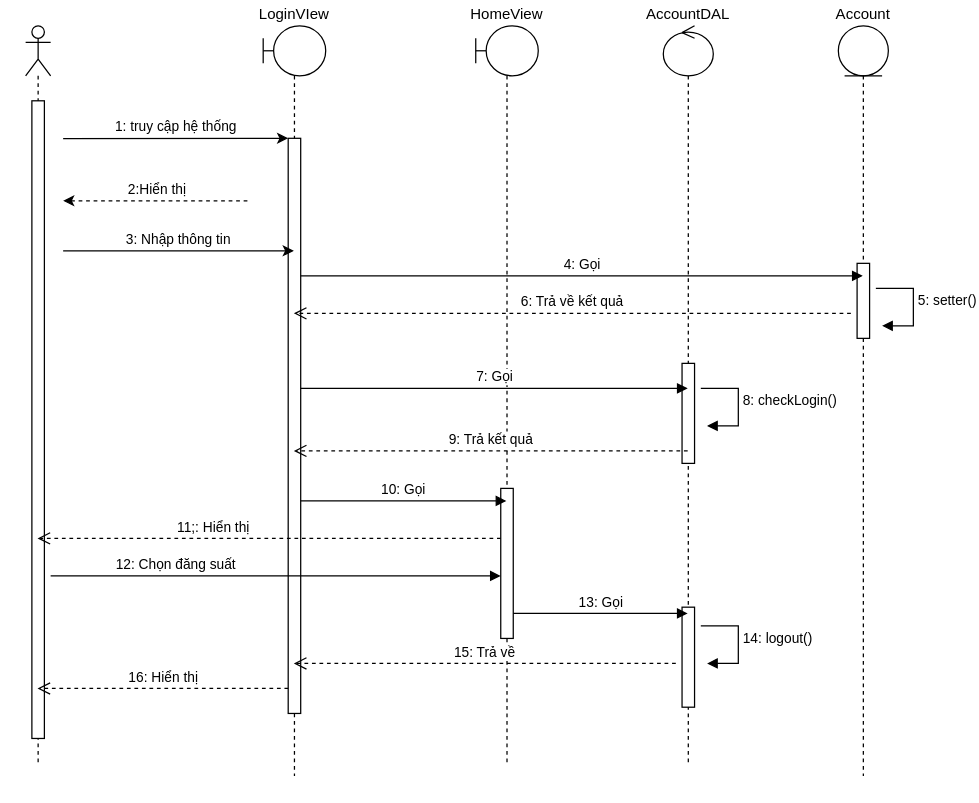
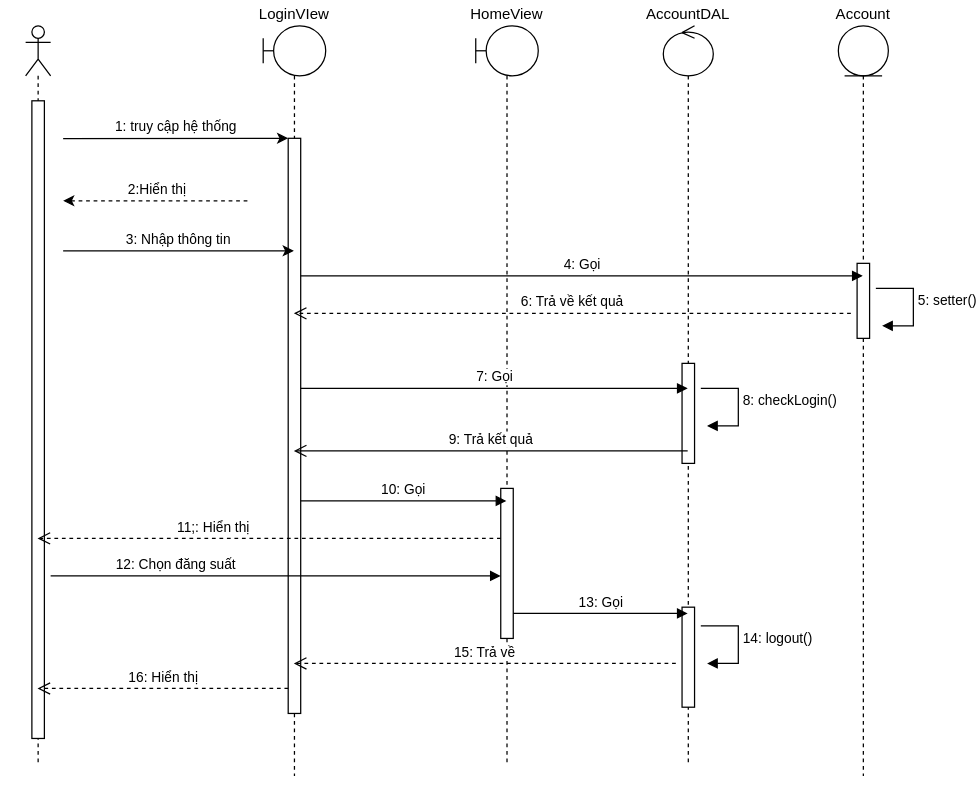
(491, 451) -> (491, 451)
